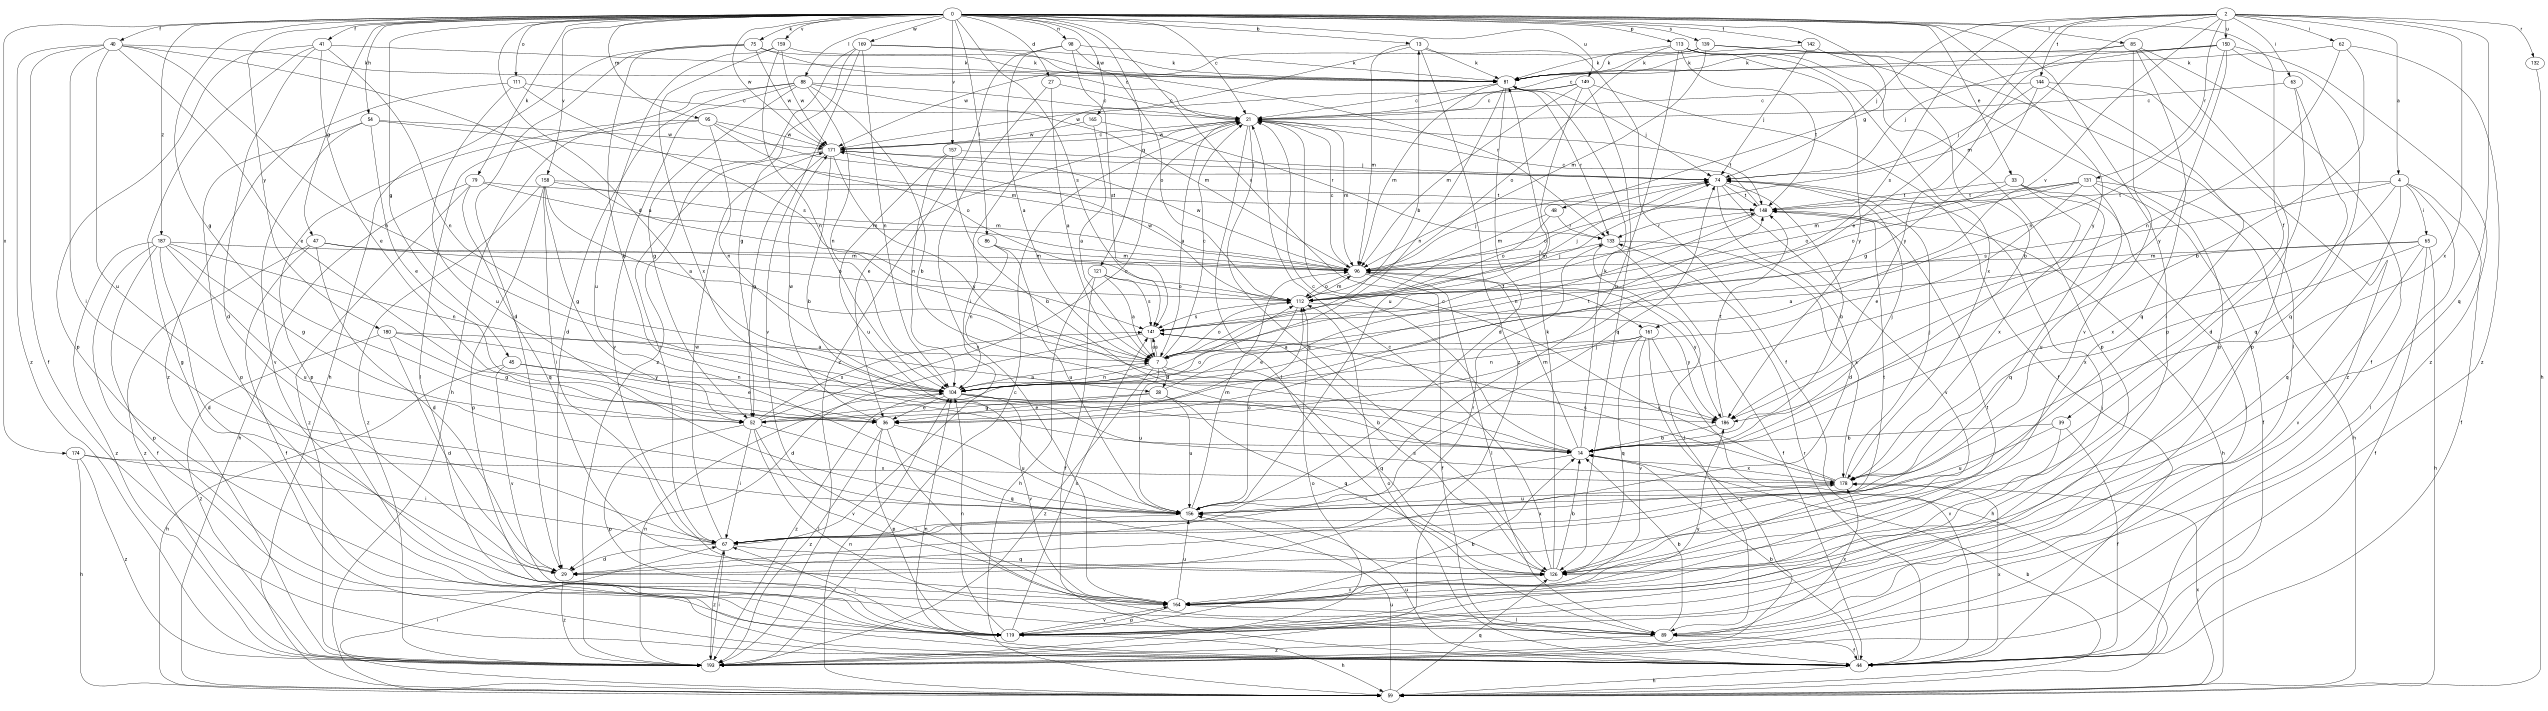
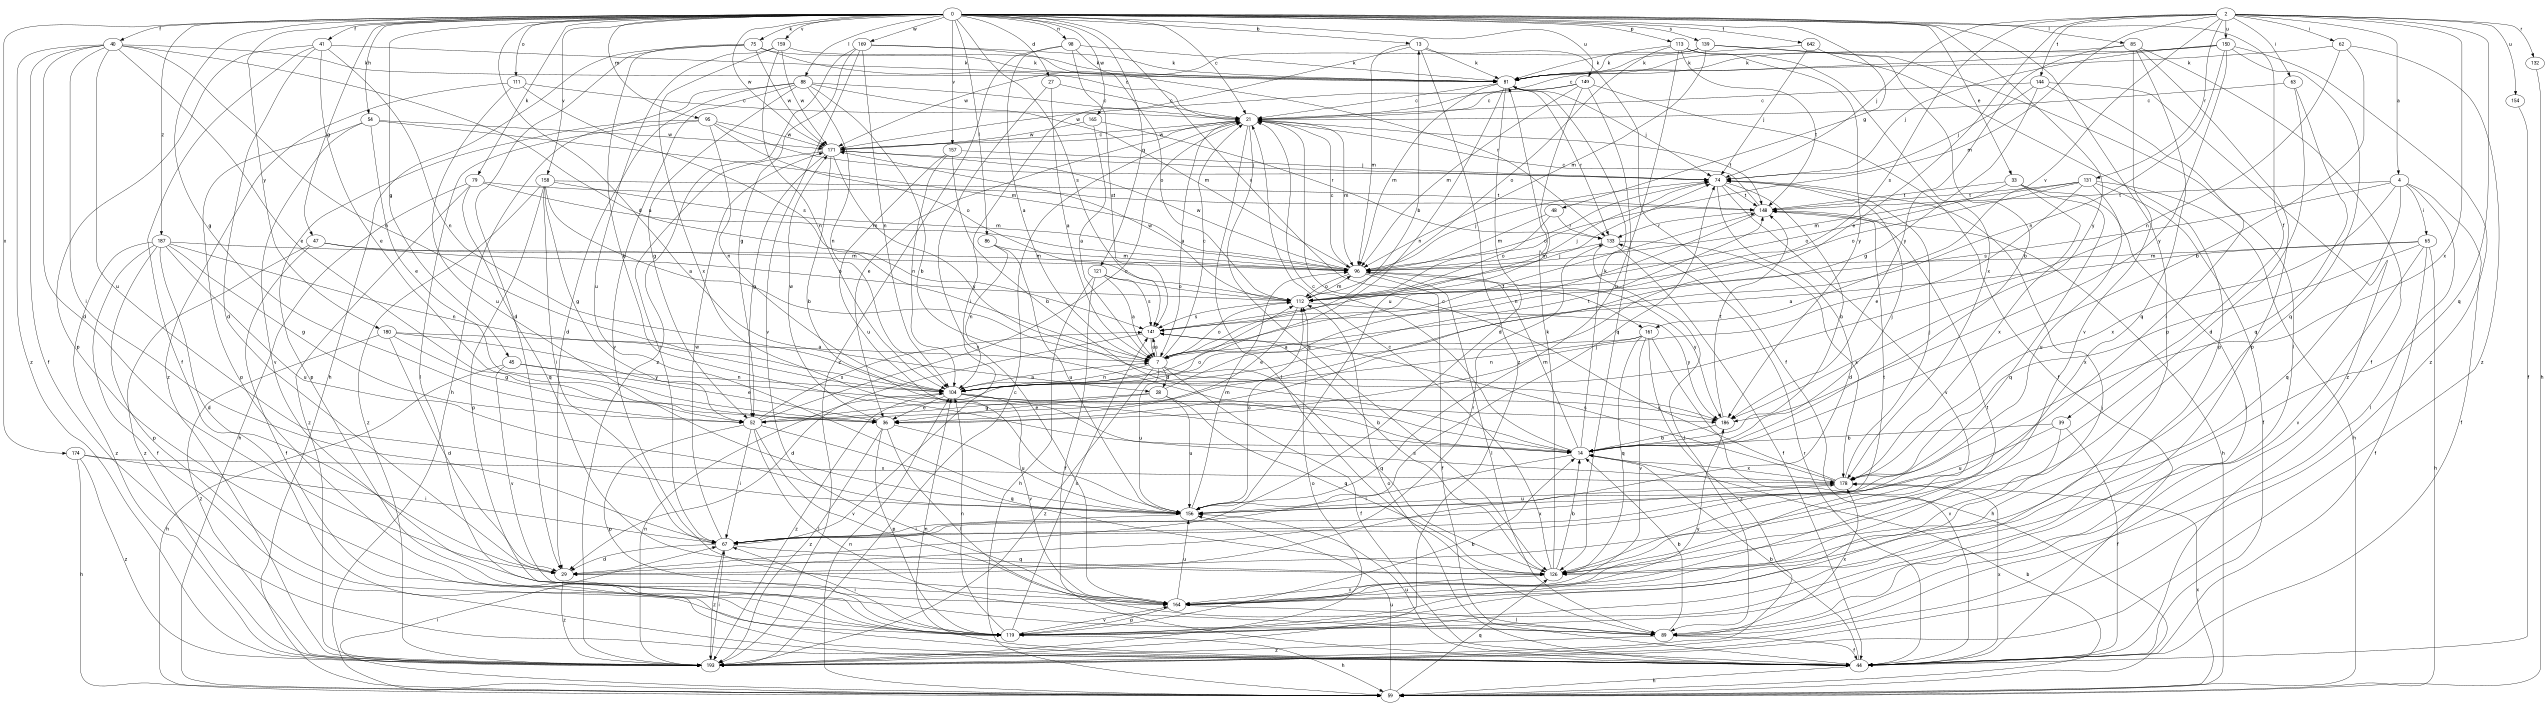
(1811, 44) -> (1811, 44)
none -> (2515, 101)
(182, 362) -> (182, 362)
(438, 416) -> (158, 396)
(1910, 545) -> none
none -> (1422, 600)
